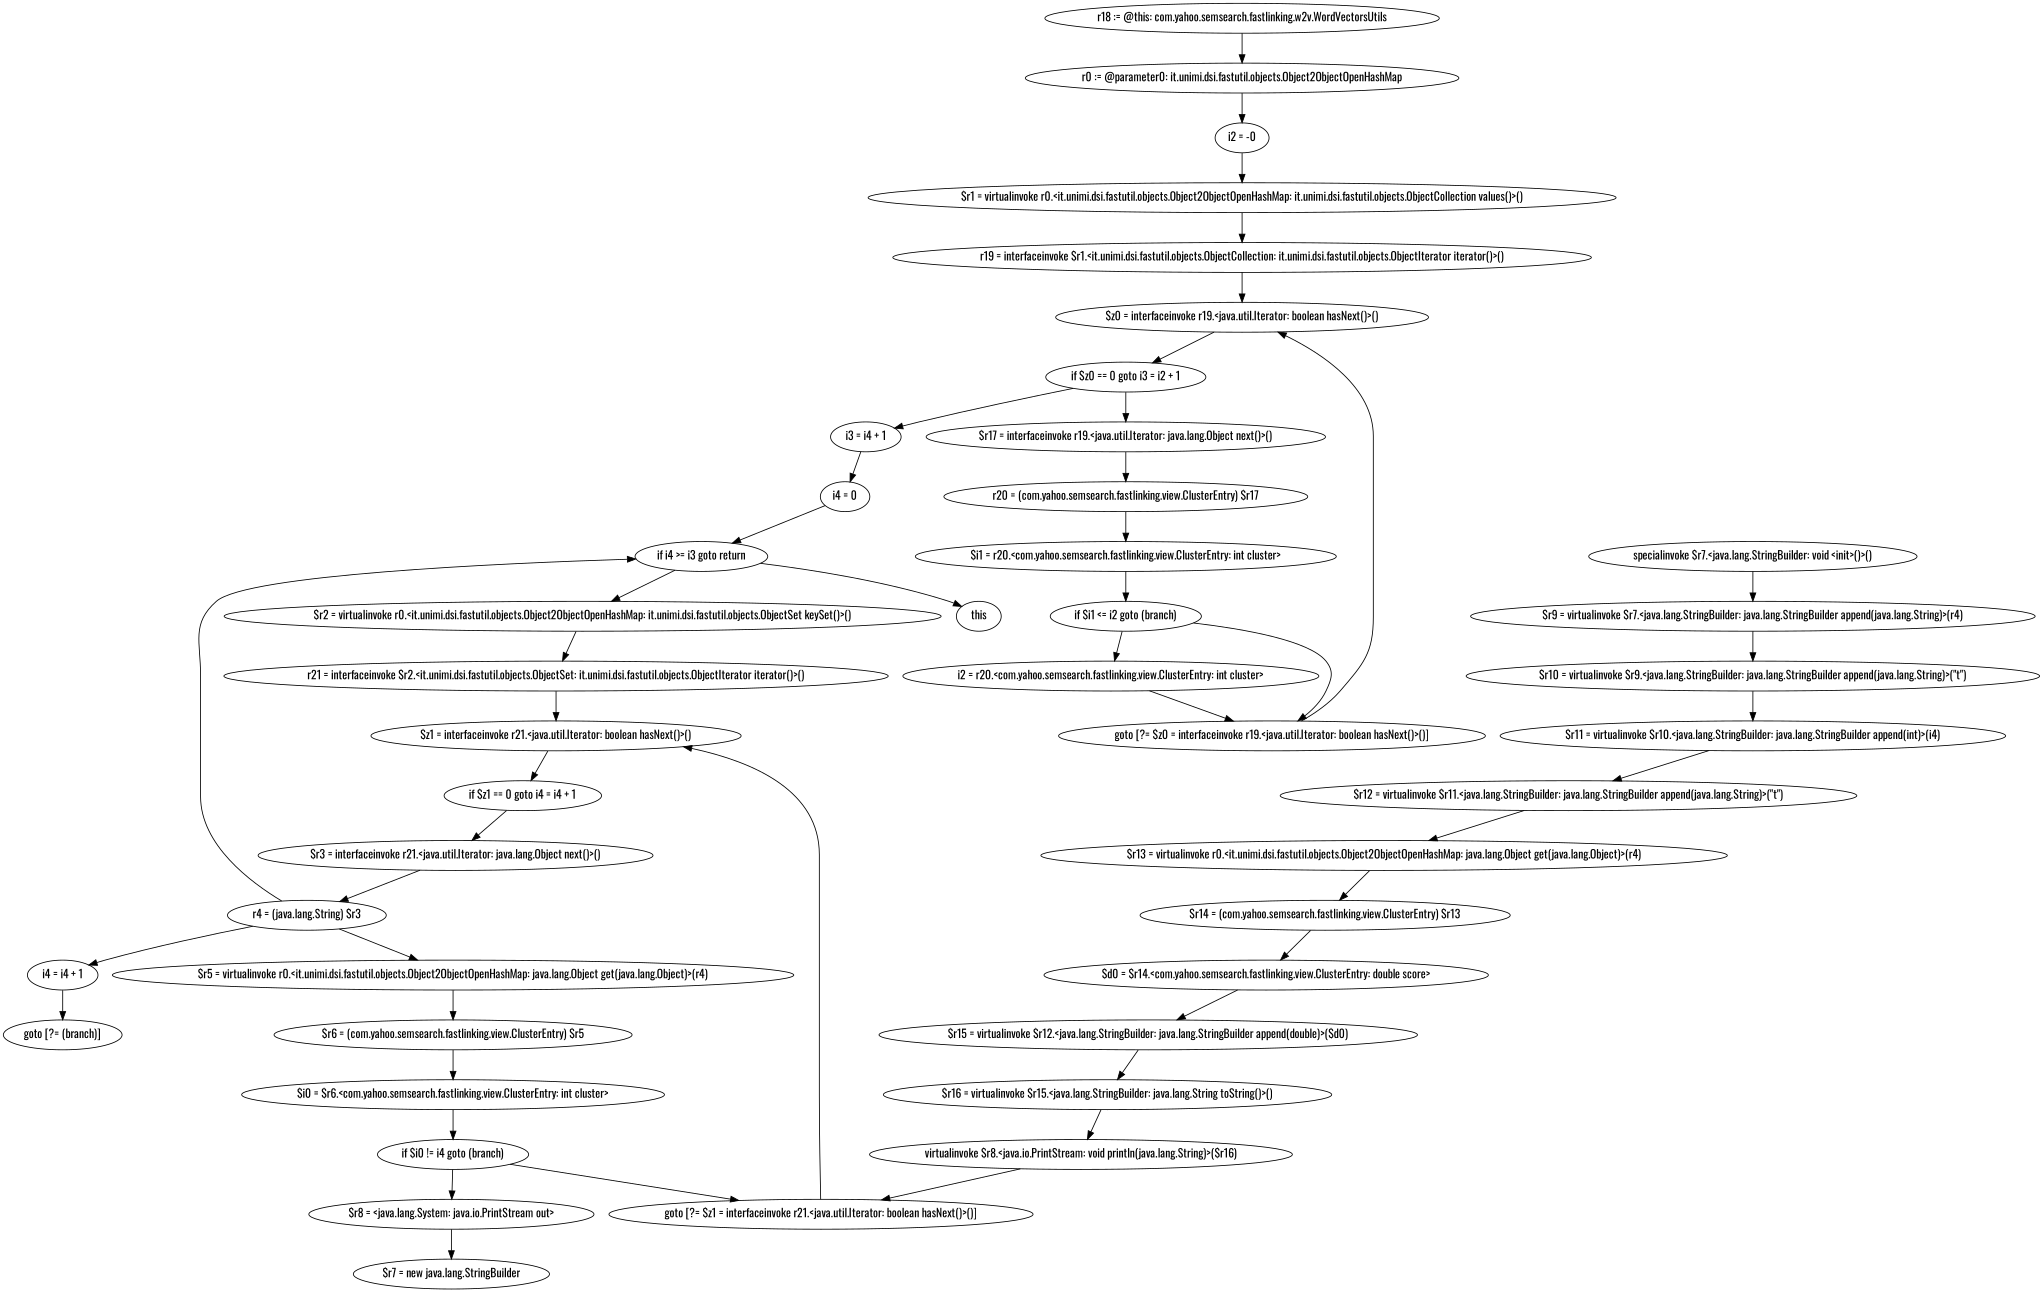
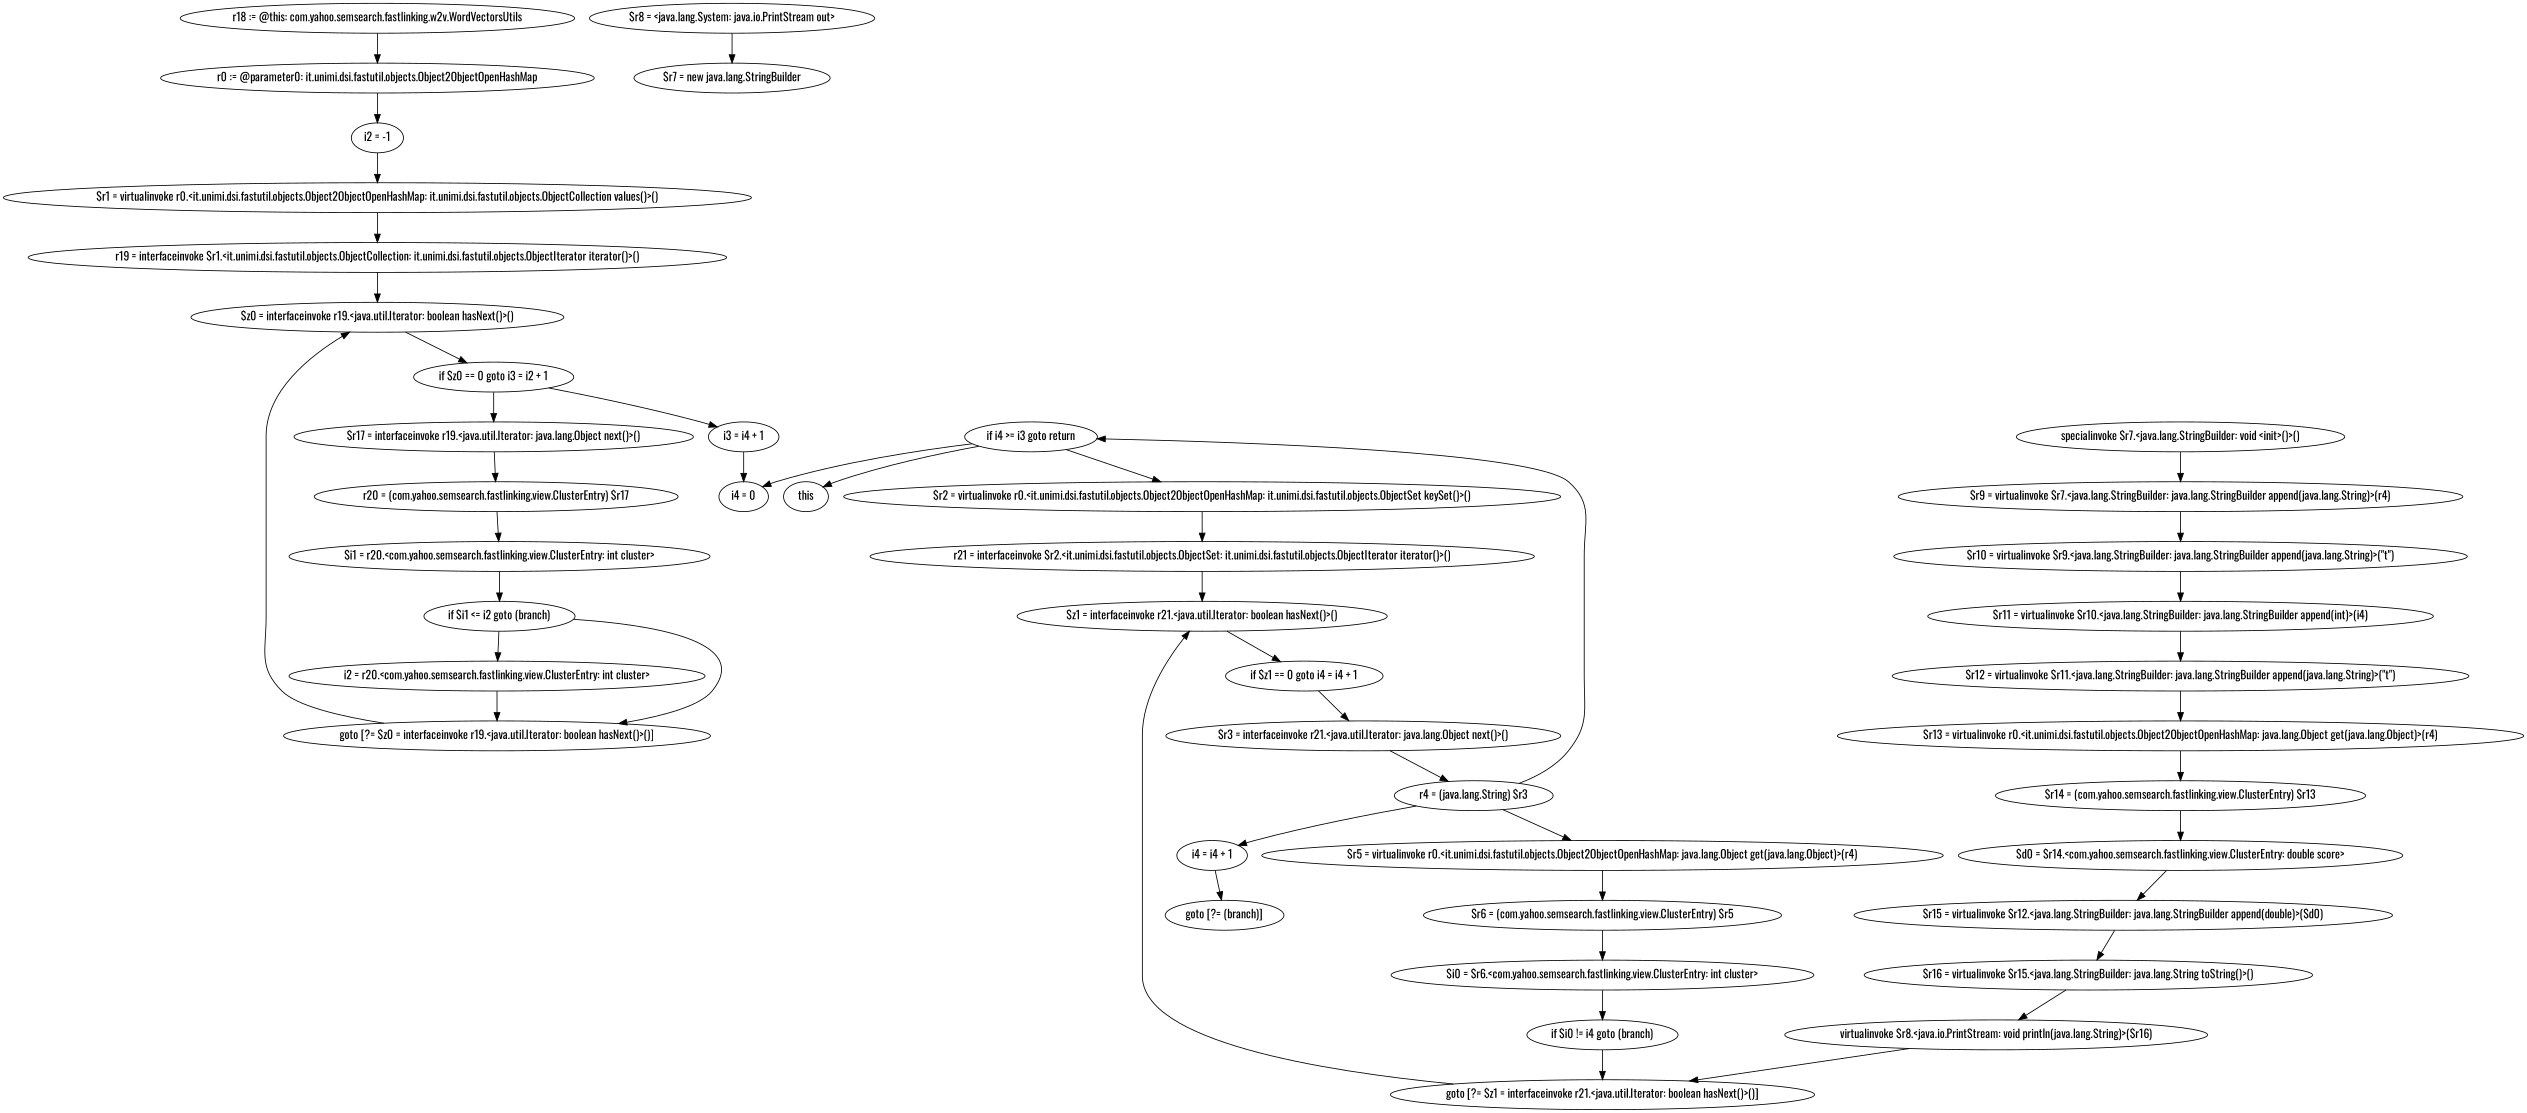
(1242, 138) -> (377, 138)
(783, 523) -> (870, 459)
(452, 1180) -> none
